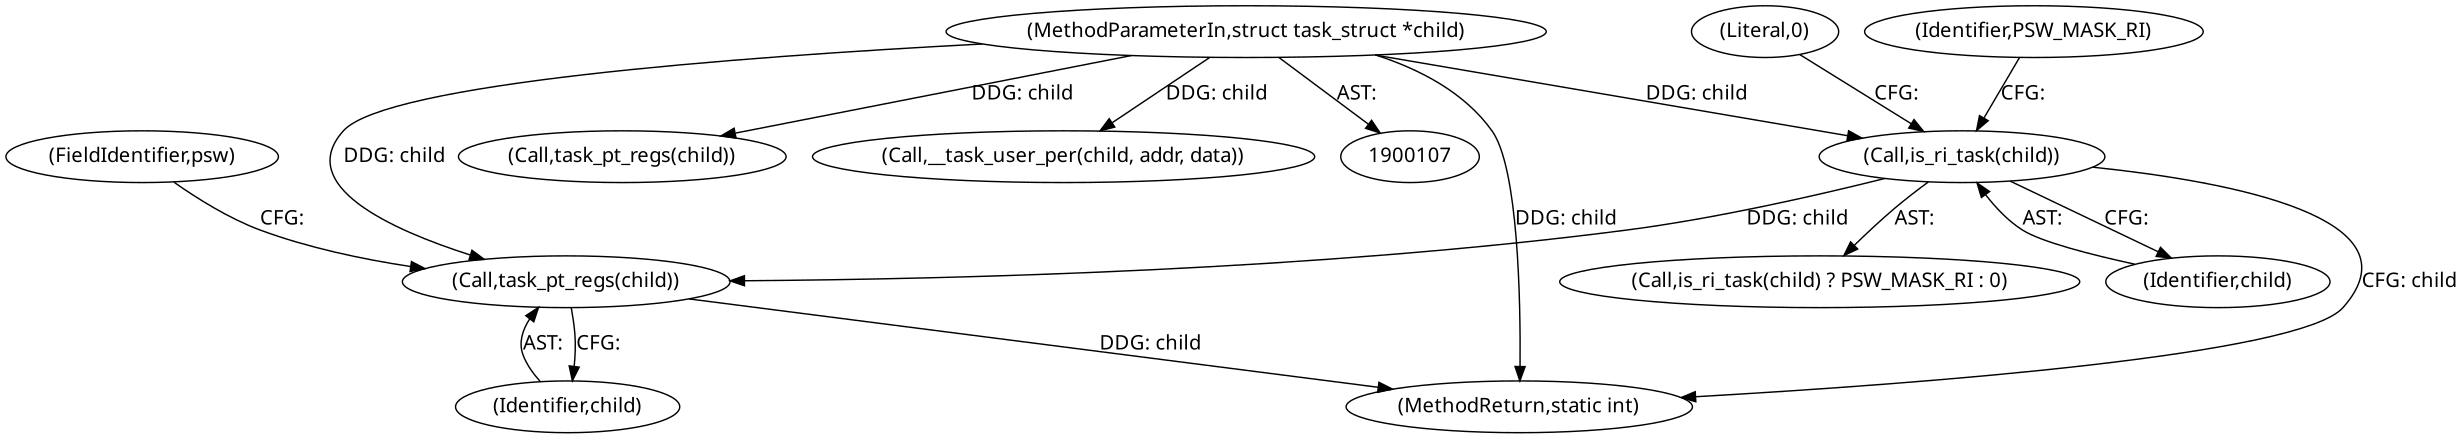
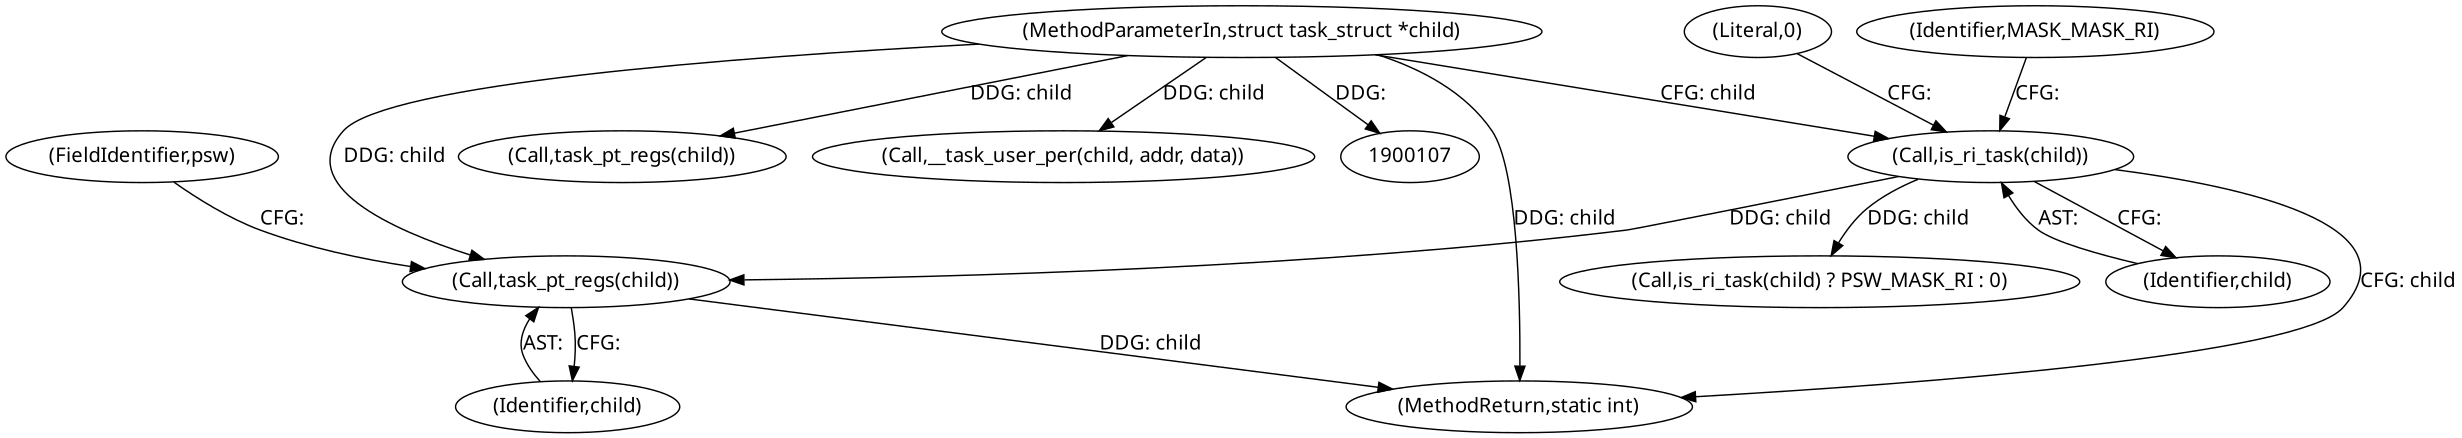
(2034, 32) -> (2035, 32)
(1360, 94) -> (1364, 94)
(1697, 94) -> (1708, 94)
(1917, 219) -> (1918, 219)
